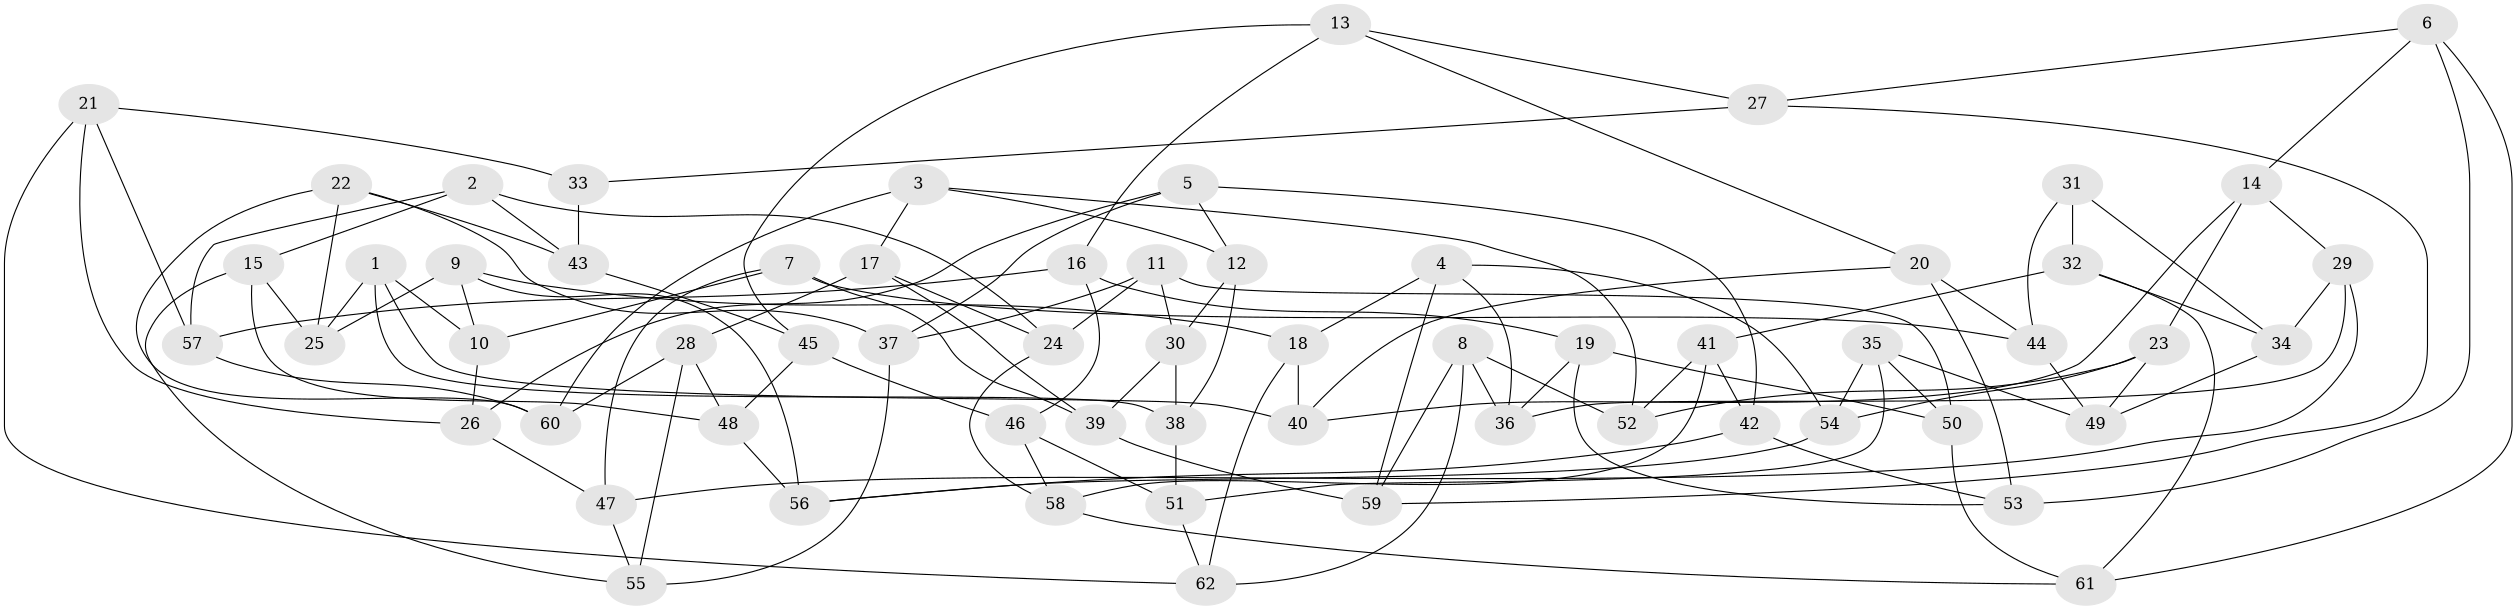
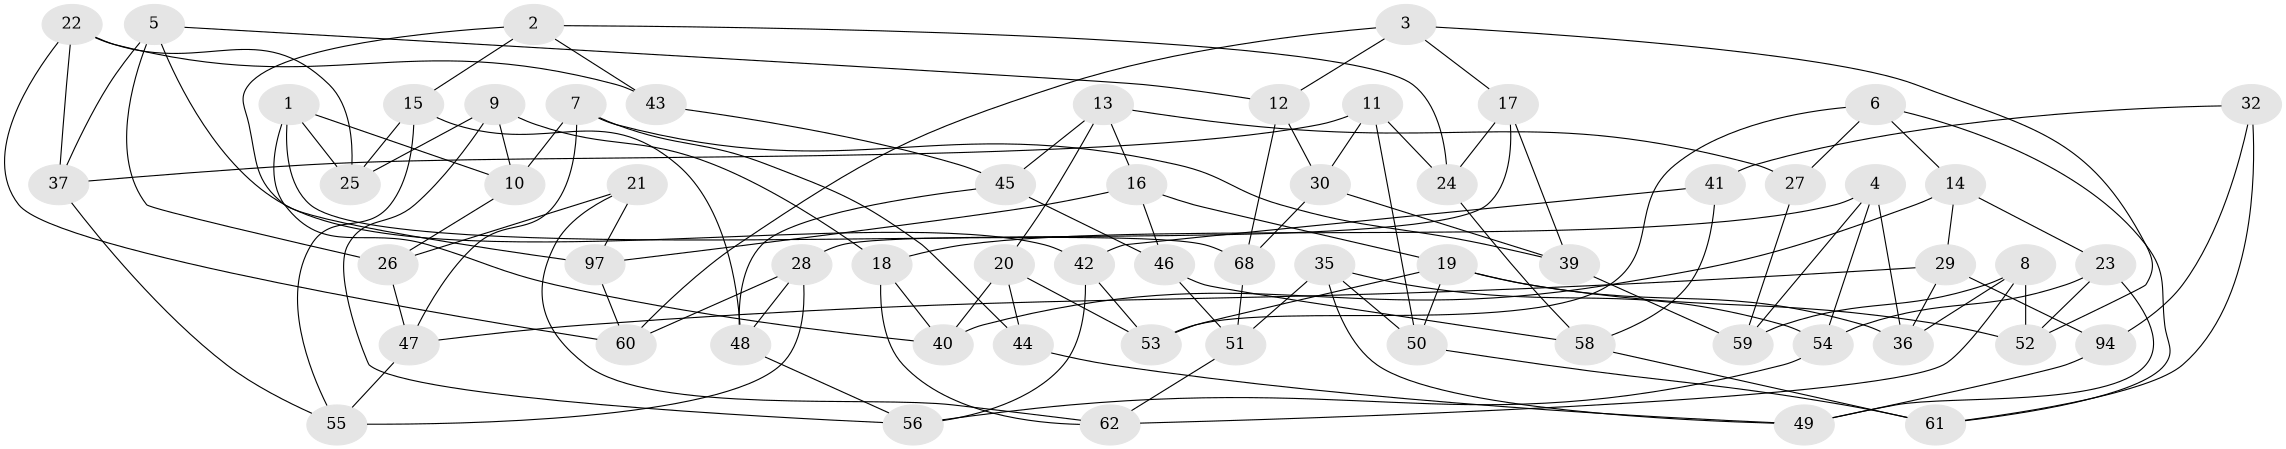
(578, 185) -> none
(2073, 185) -> none
(192, 345) -> (595, 265)
(2282, 345) -> (2106, 345)
(1668, 385) -> (1868, 315)
(1176, 425) -> (1245, 265)
